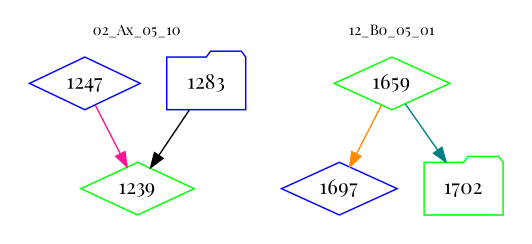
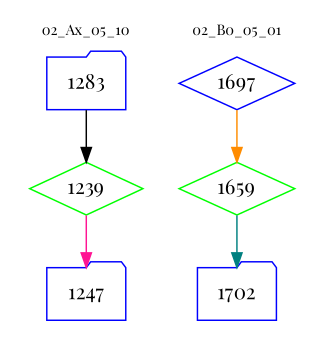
(392, 31) -> (237, 31)
(85, 83) -> (86, 294)
(108, 129) -> (86, 234)
(369, 129) -> (237, 129)
(464, 189) -> (237, 294)
